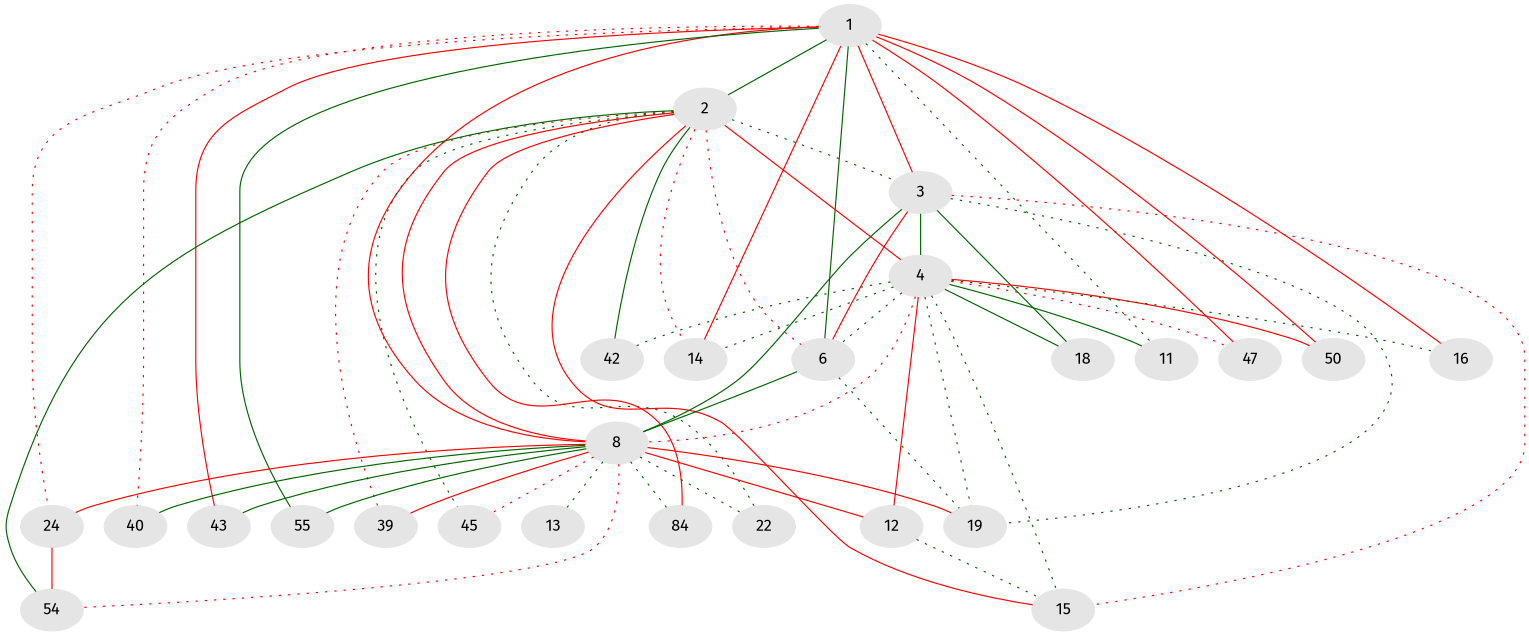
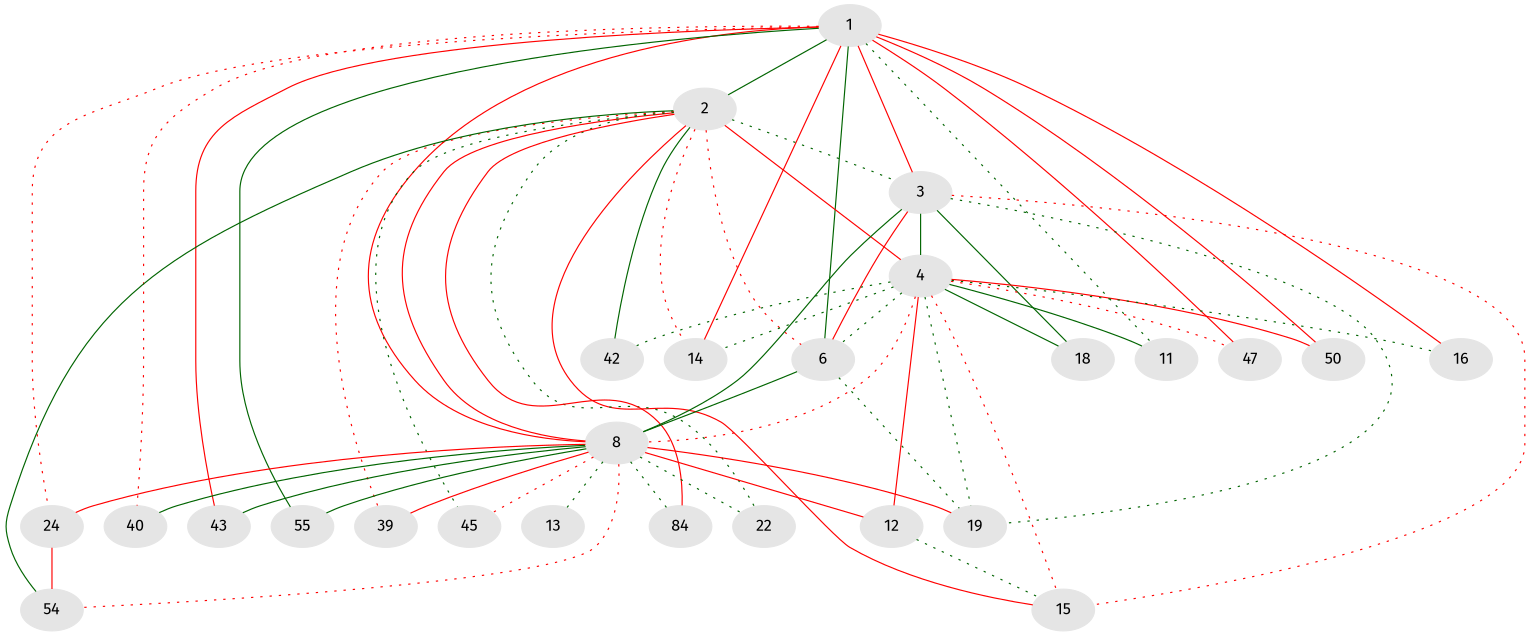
(999, 440) -> (999, 440)
